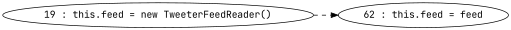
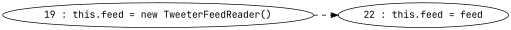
(423, 15) -> (423, 15)
